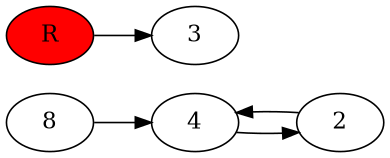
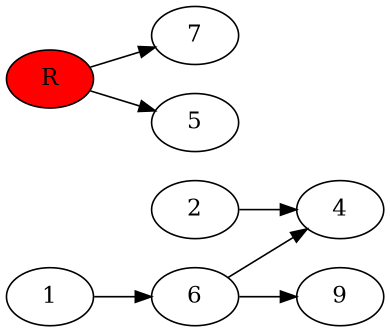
(195, 35) -> (195, 35)
(50, 123) -> (195, 297)
none -> (195, 123)
(259, 133) -> none
none -> (50, 297)
none -> (340, 297)
